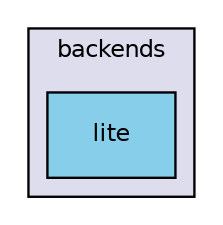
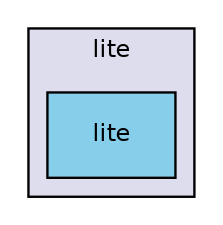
(111, 51) -> (111, 51)
